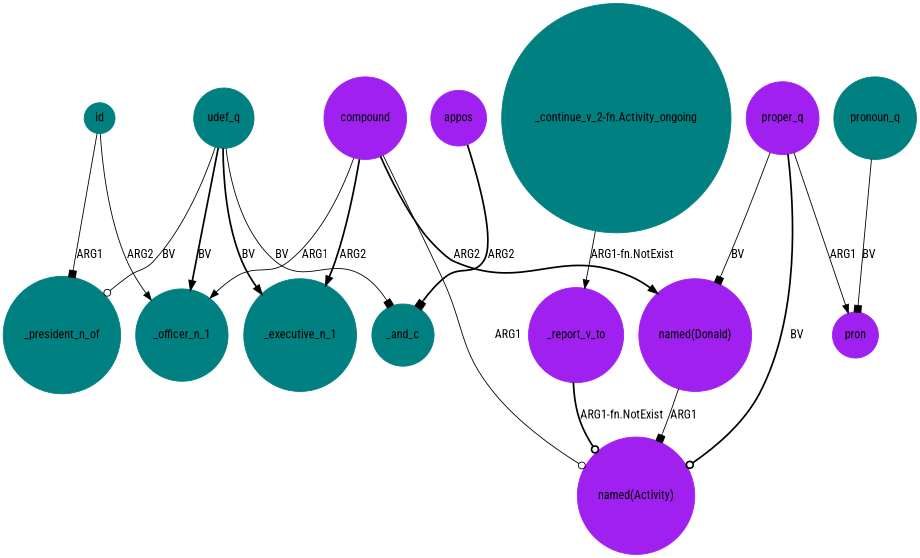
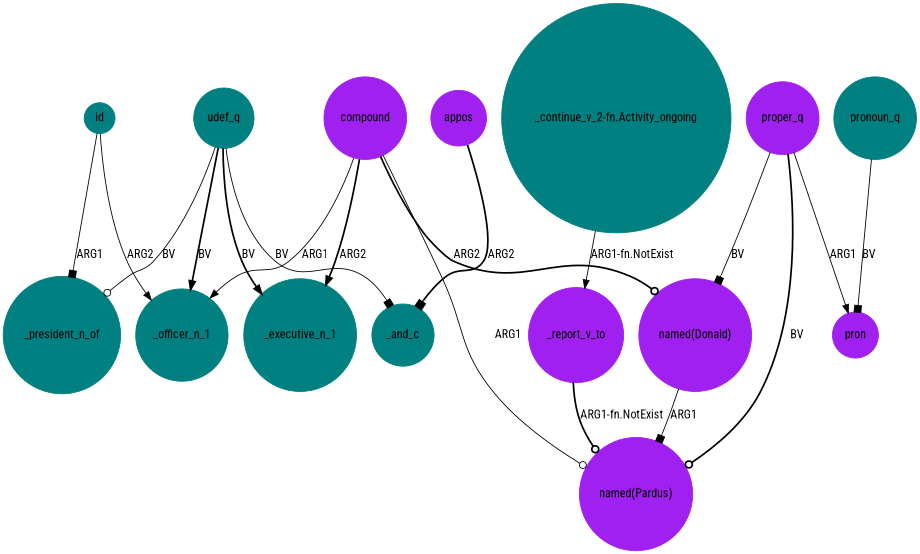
(489, 271) -> (490, 271)
(636, 496) -> (636, 494)
